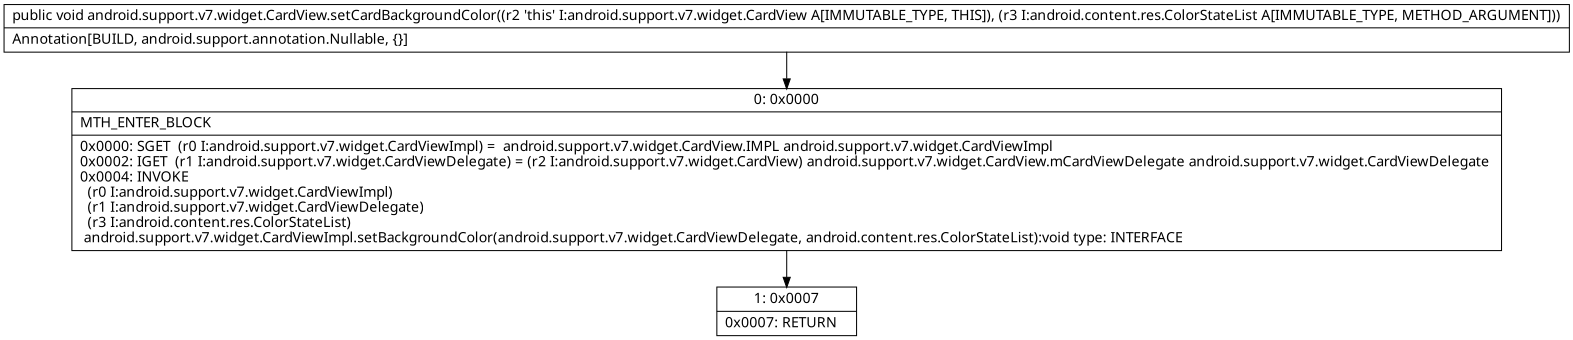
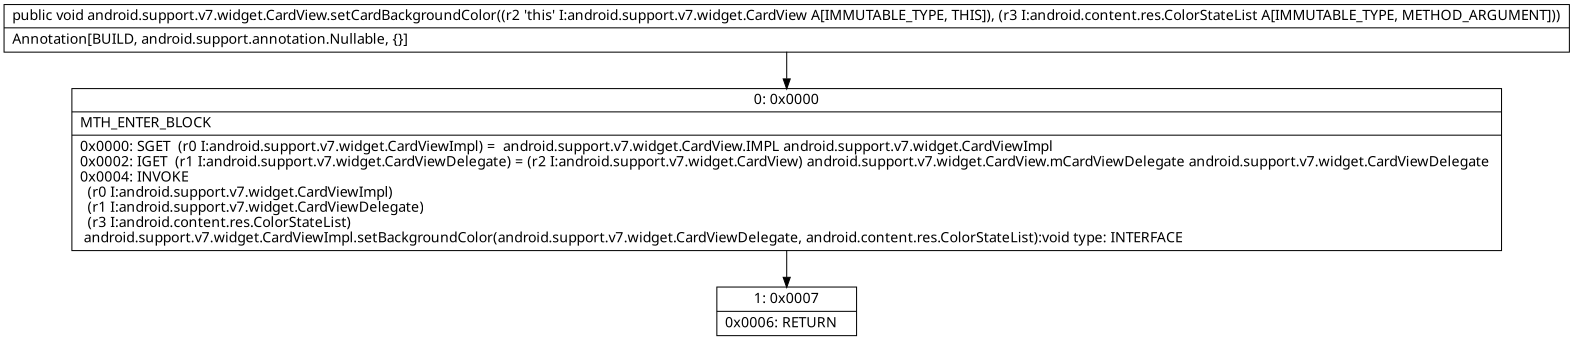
(787, 323) -> (787, 323)
